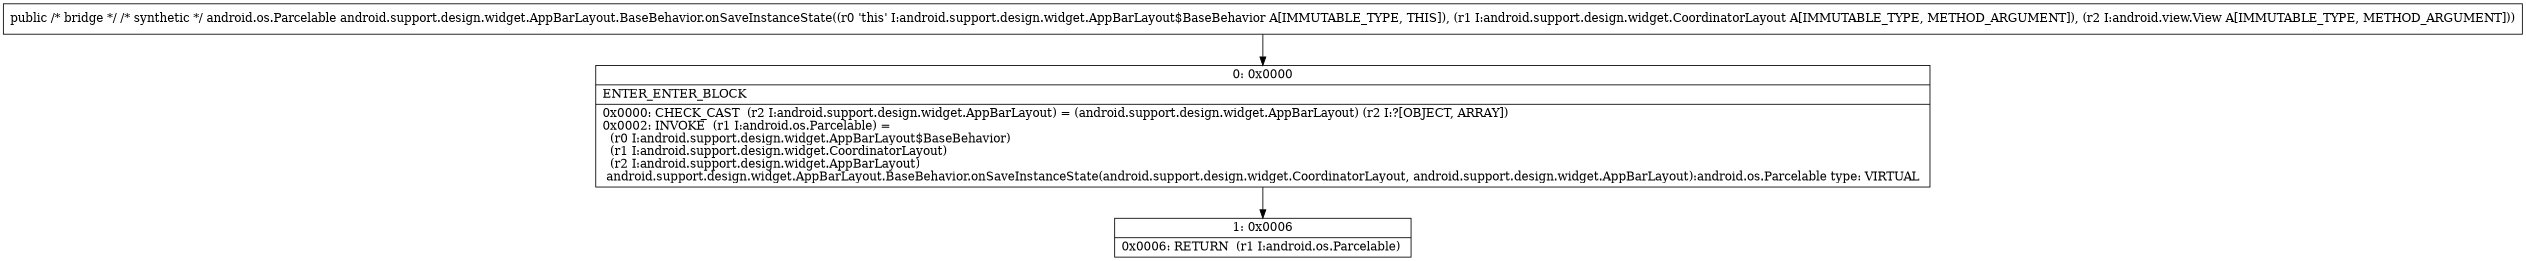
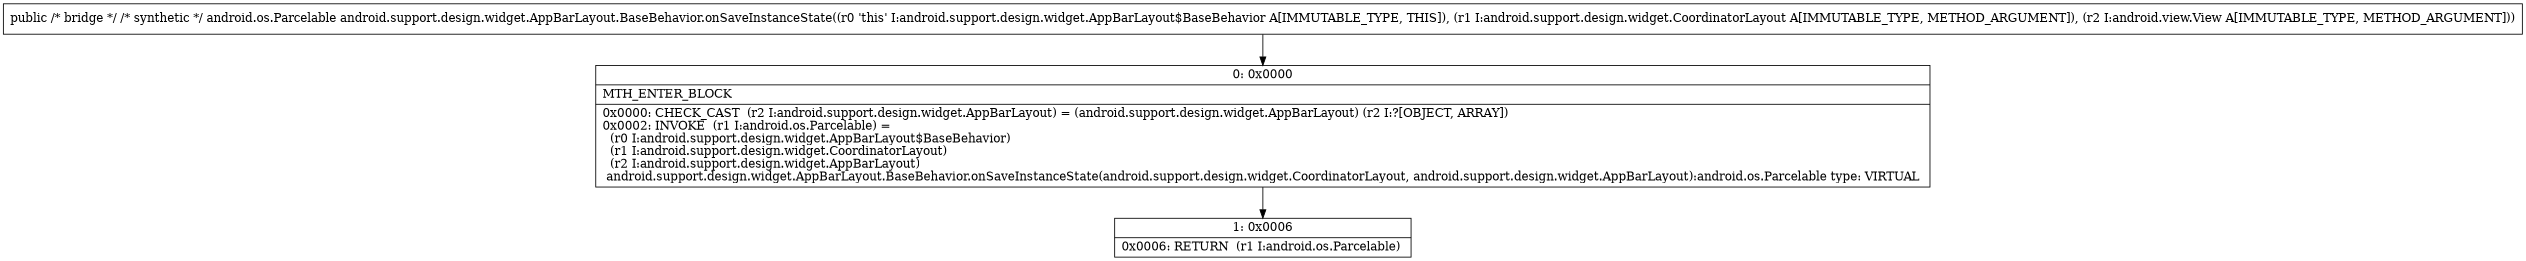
(675, 94) -> (668, 94)
